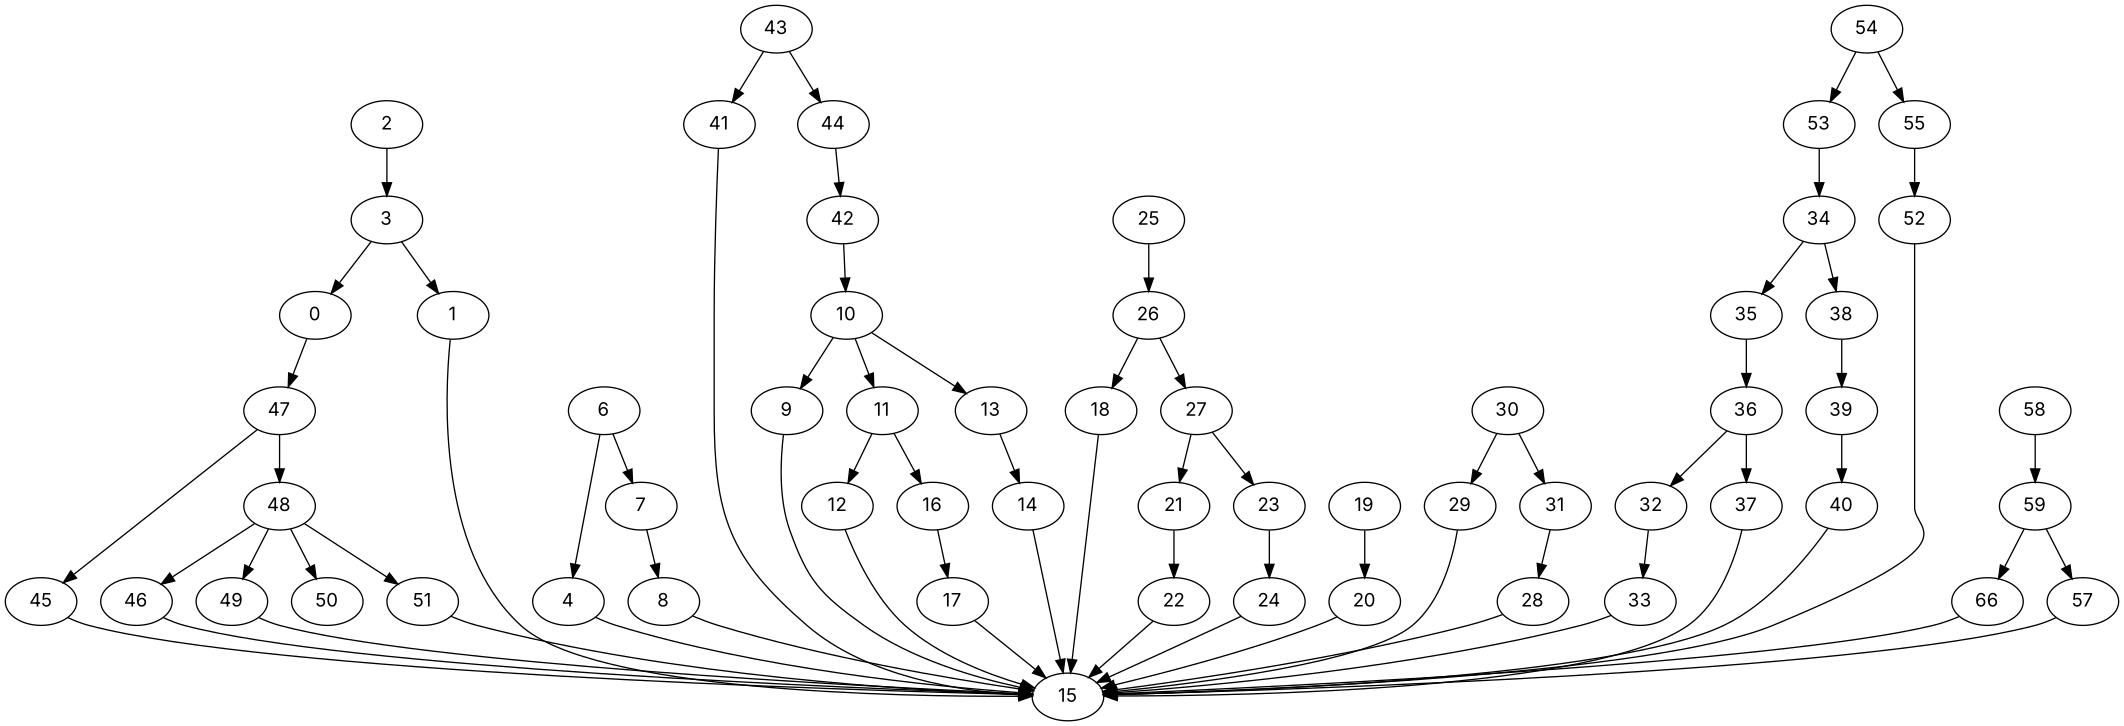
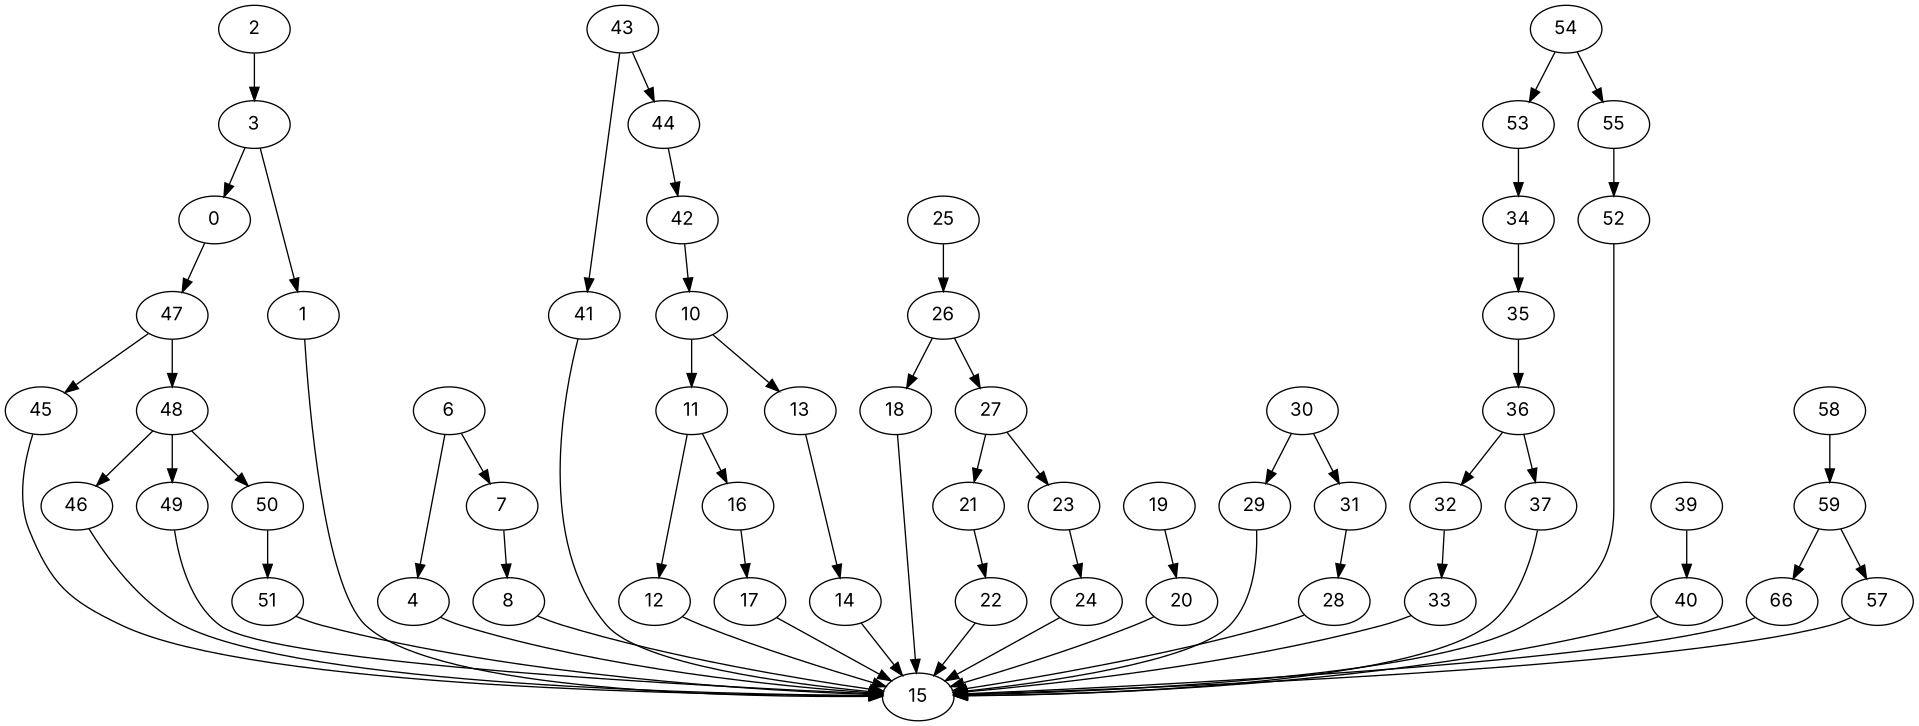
(1842, 315) -> none
(787, 411) -> none
(346, 550) -> (268, 547)
